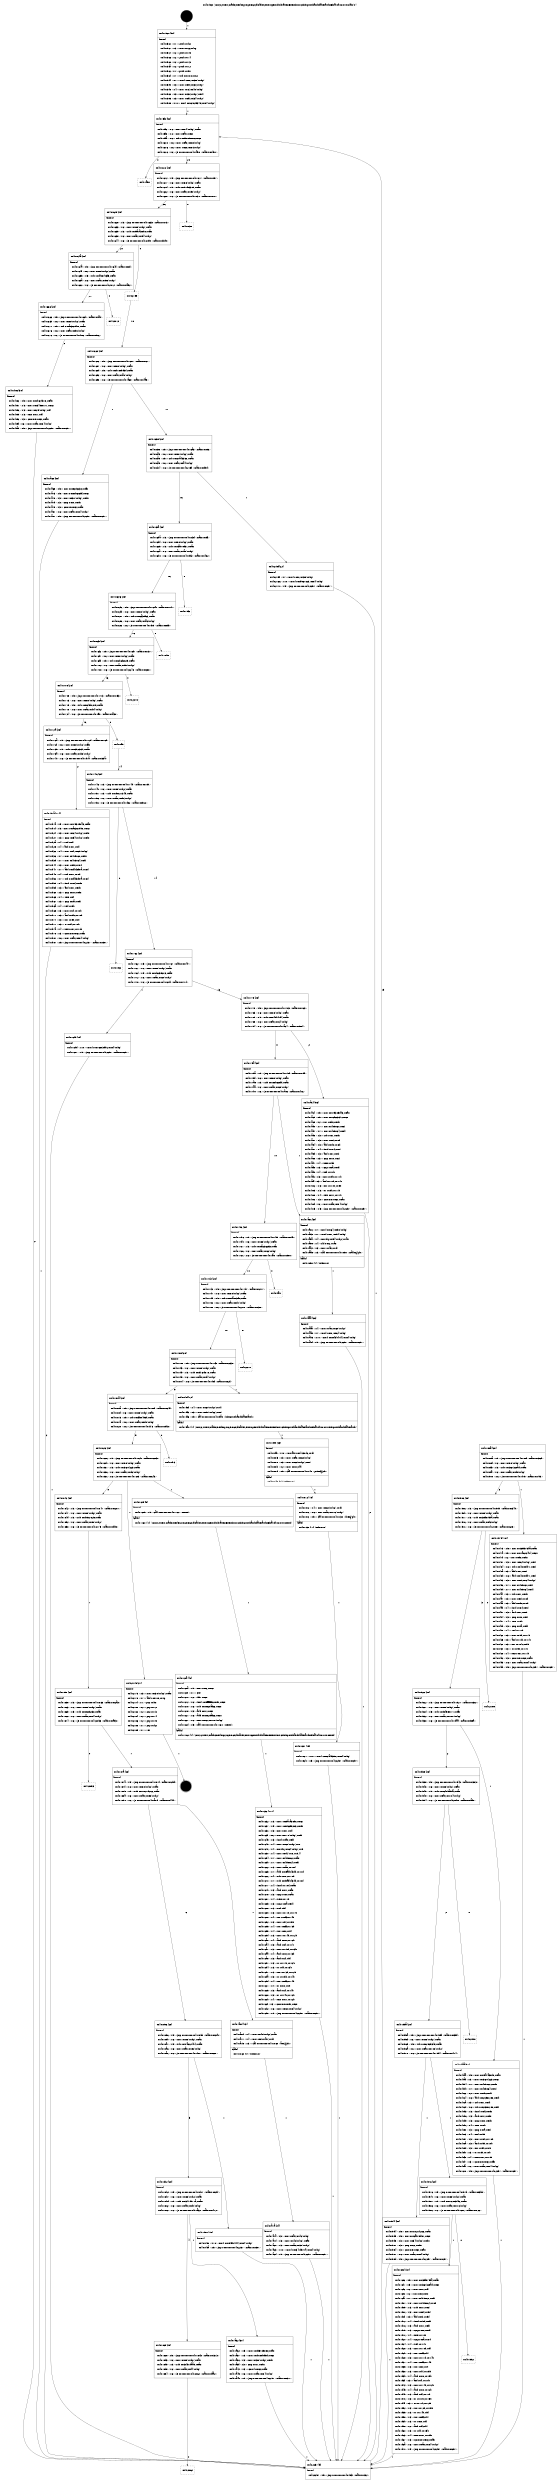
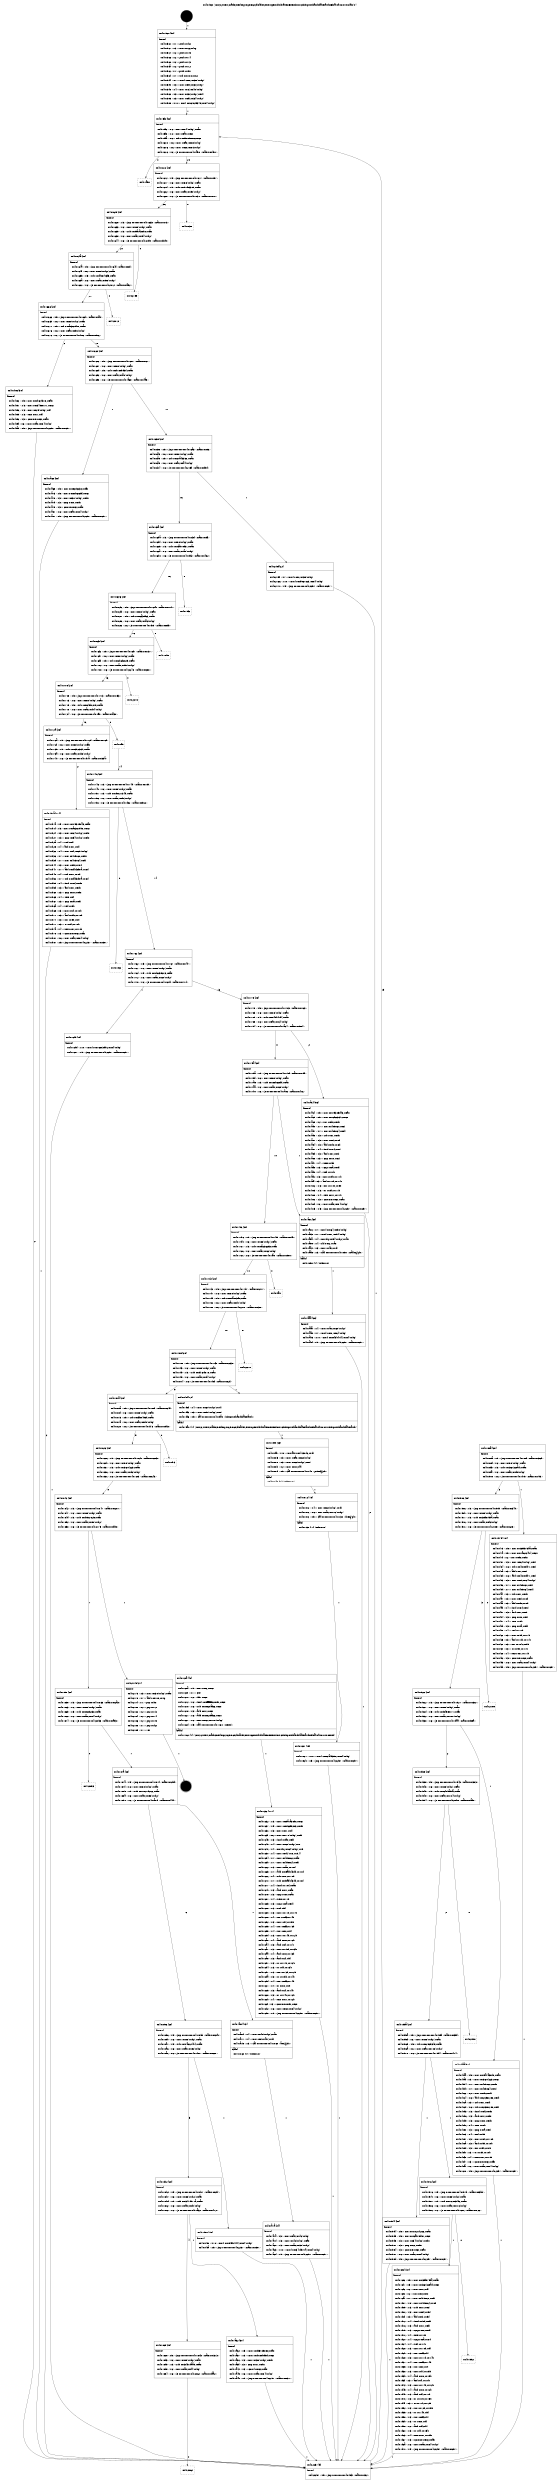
(127, 323) -> (94, 343)
(213, 1512) -> none
(133, 1580) -> (105, 1605)
